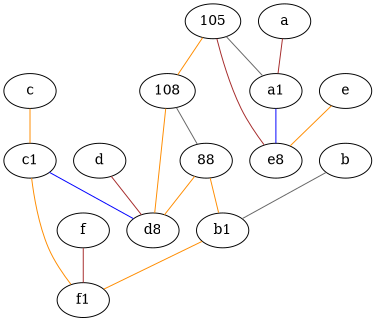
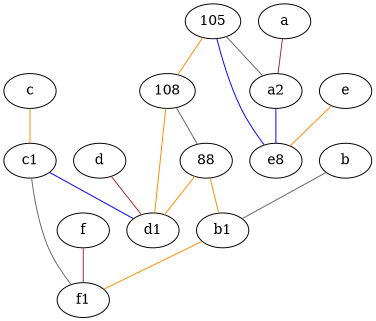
(276, 91) -> (276, 91)
(235, 94) -> (235, 94)
(153, 230) -> (153, 230)
(43, 234) -> (43, 234)
